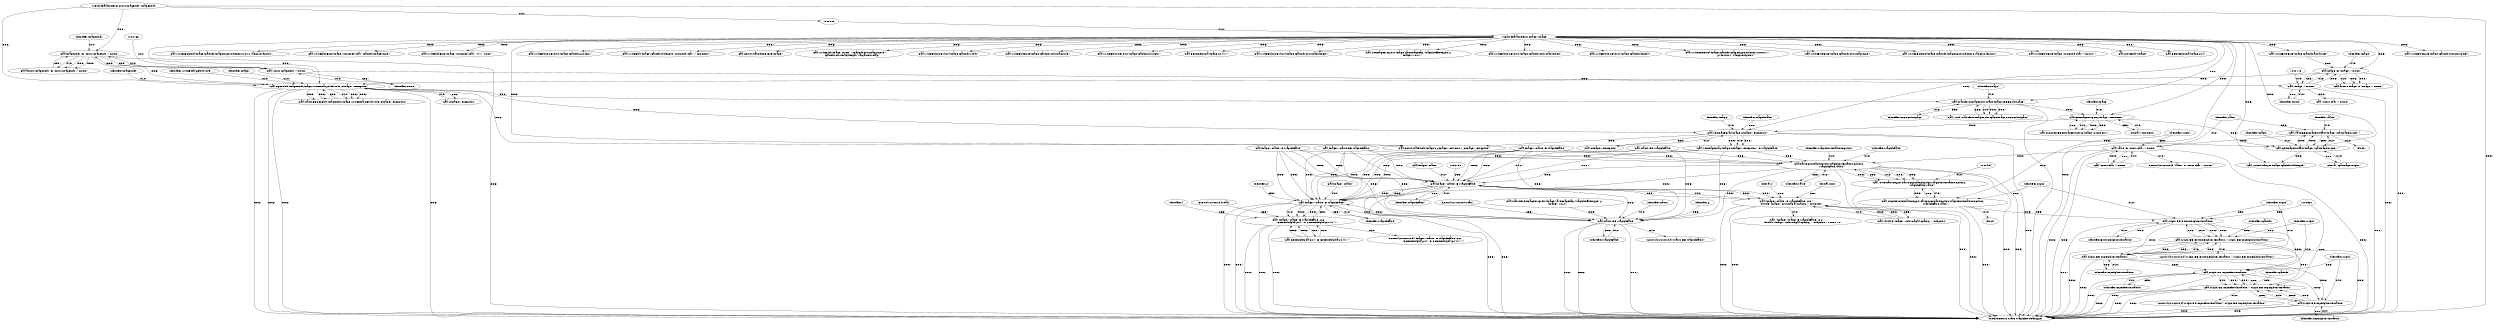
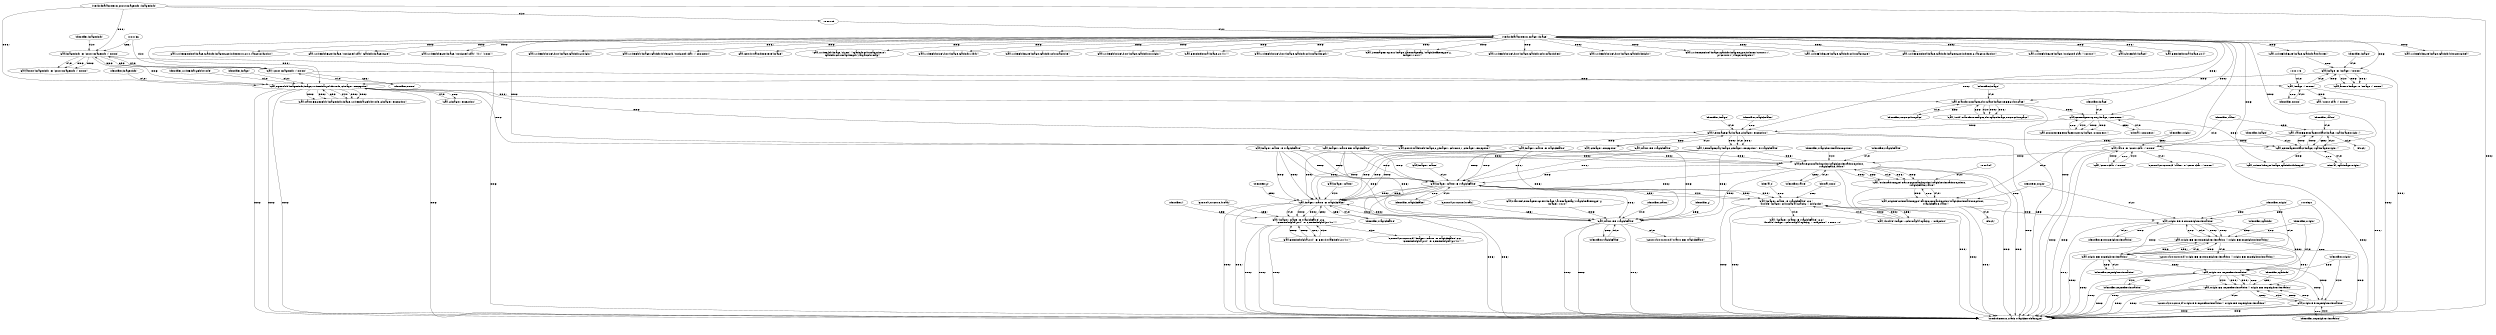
(57, 60) -> (118, 46)
(2214, 71) -> (2214, 71)
(2311, 75) -> none
(1456, 165) -> none
(1317, 240) -> (1317, 240)
